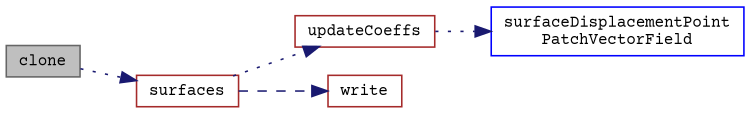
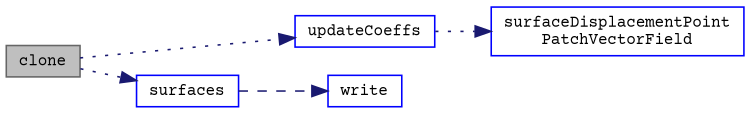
(365, 31) -> (365, 31)
(268, 64) -> (179, 49)
(188, 91) -> (188, 91)
(365, 91) -> (365, 91)
